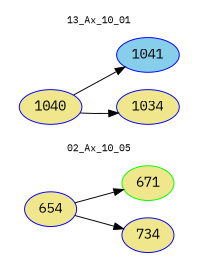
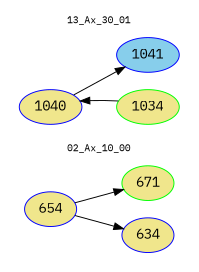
(99, 21) -> (99, 21)
(148, 107) -> (148, 107)
(94, 113) -> (104, 101)
(99, 149) -> (99, 149)
(148, 235) -> (148, 235)
